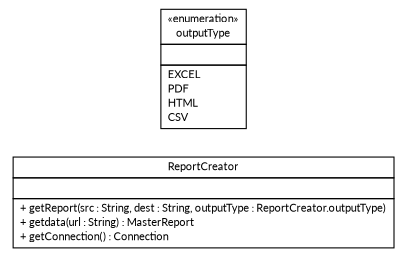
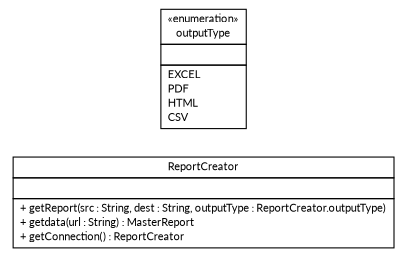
(95, 237) -> (102, 237)
